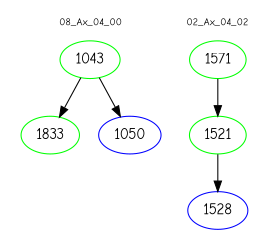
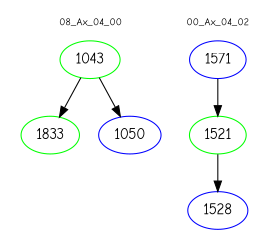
(218, 23) -> (218, 23)
(218, 60) -> (218, 60)
